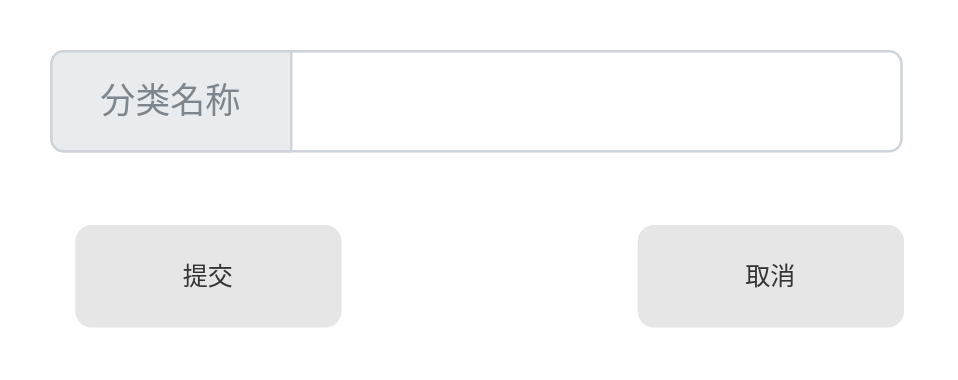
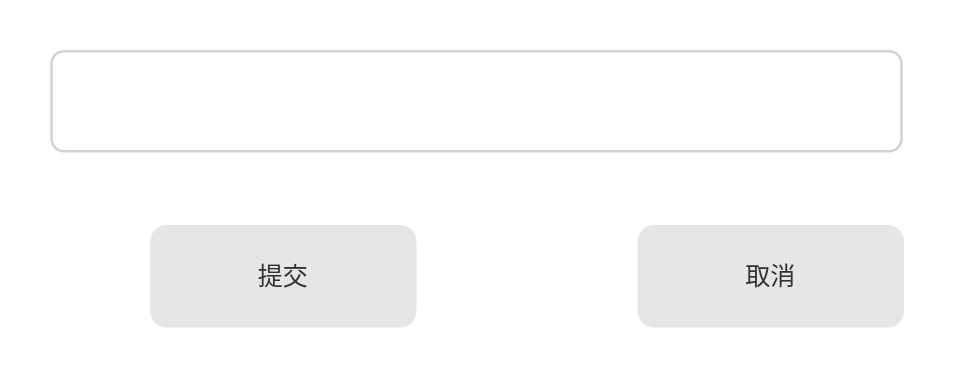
(171, 101) -> none
(208, 276) -> (283, 276)
